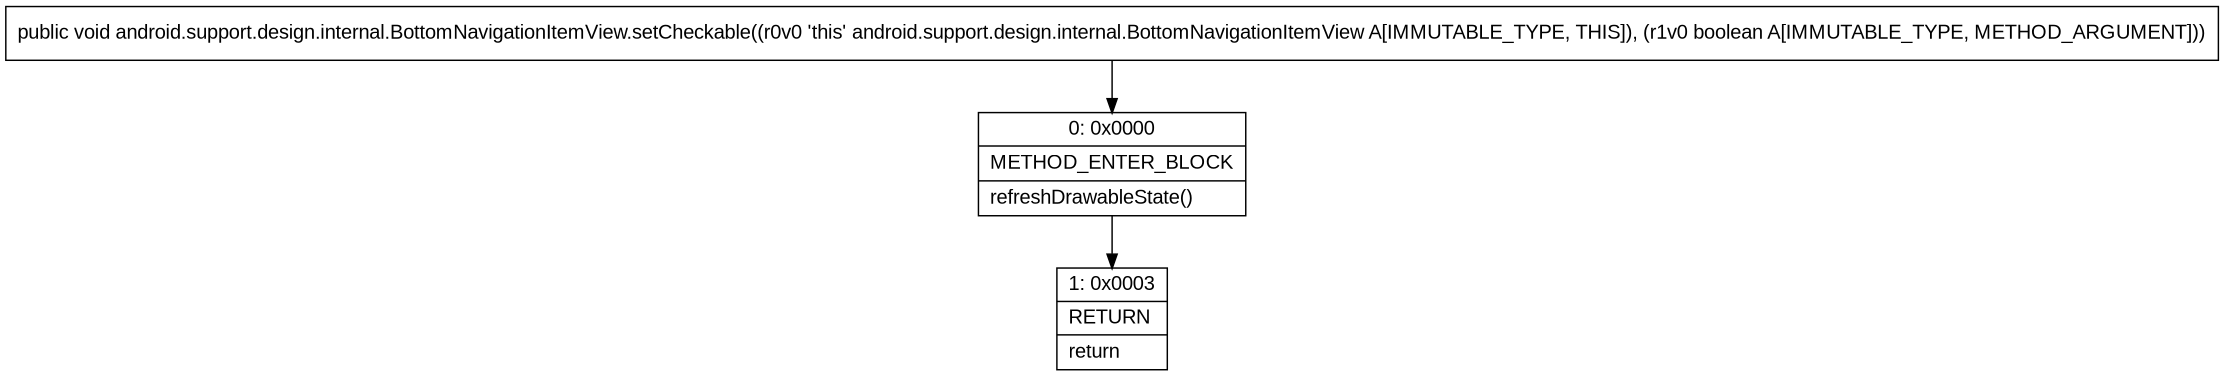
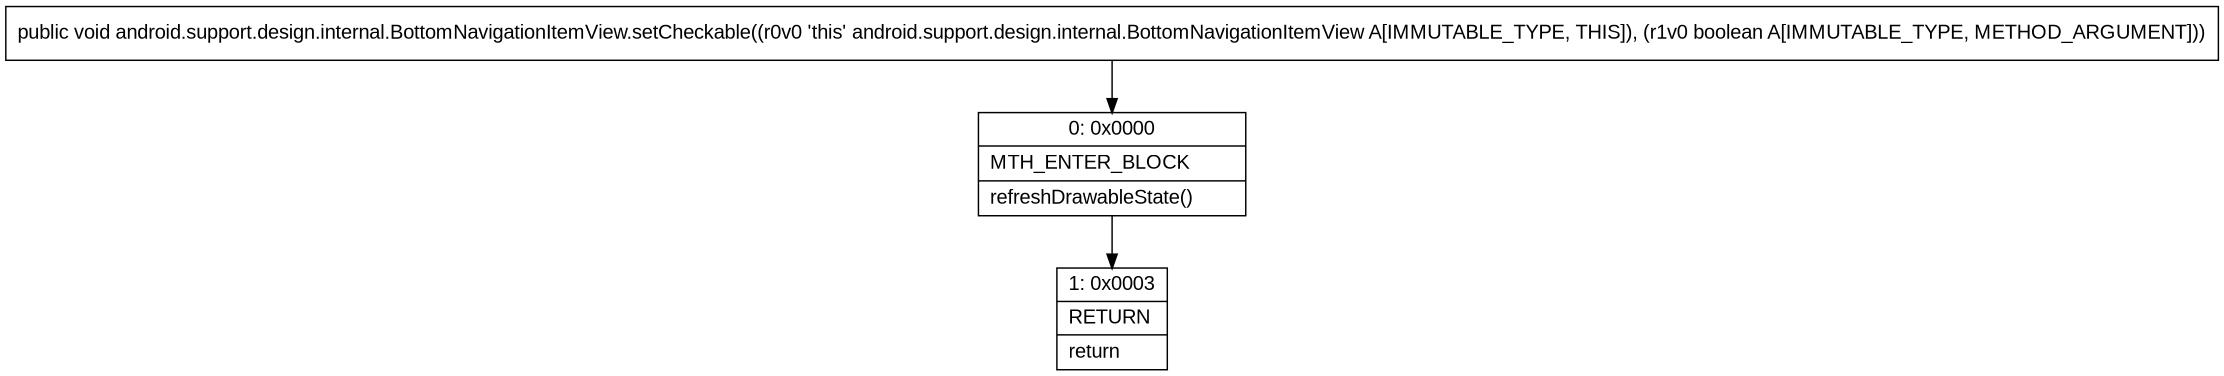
(1112, 163) -> (1090, 163)
